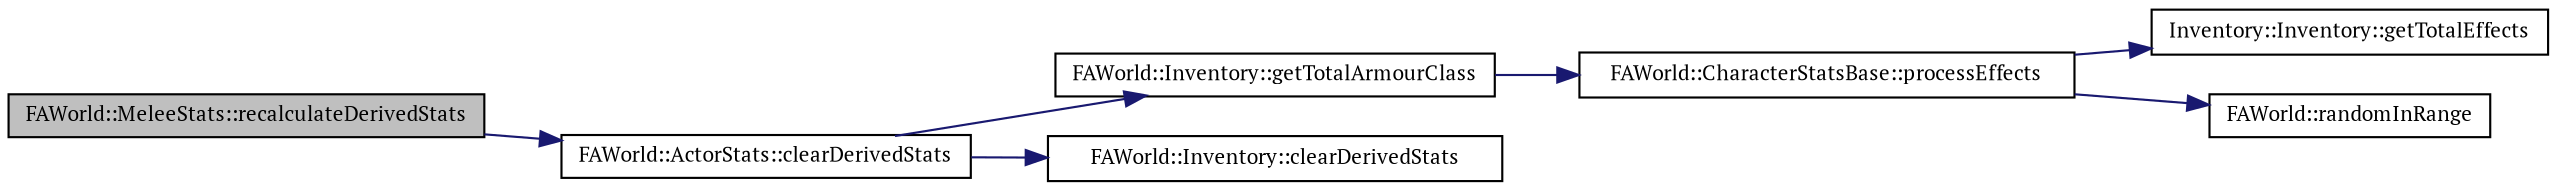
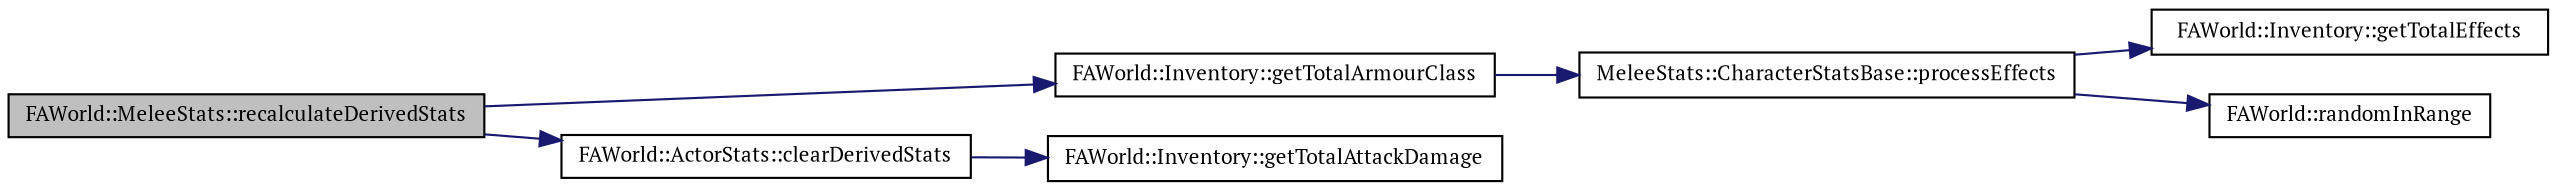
(2350, 32) -> (2350, 32)
(1827, 75) -> (1827, 75)
(1010, 117) -> (759, 95)
(1275, 159) -> (1275, 159)
